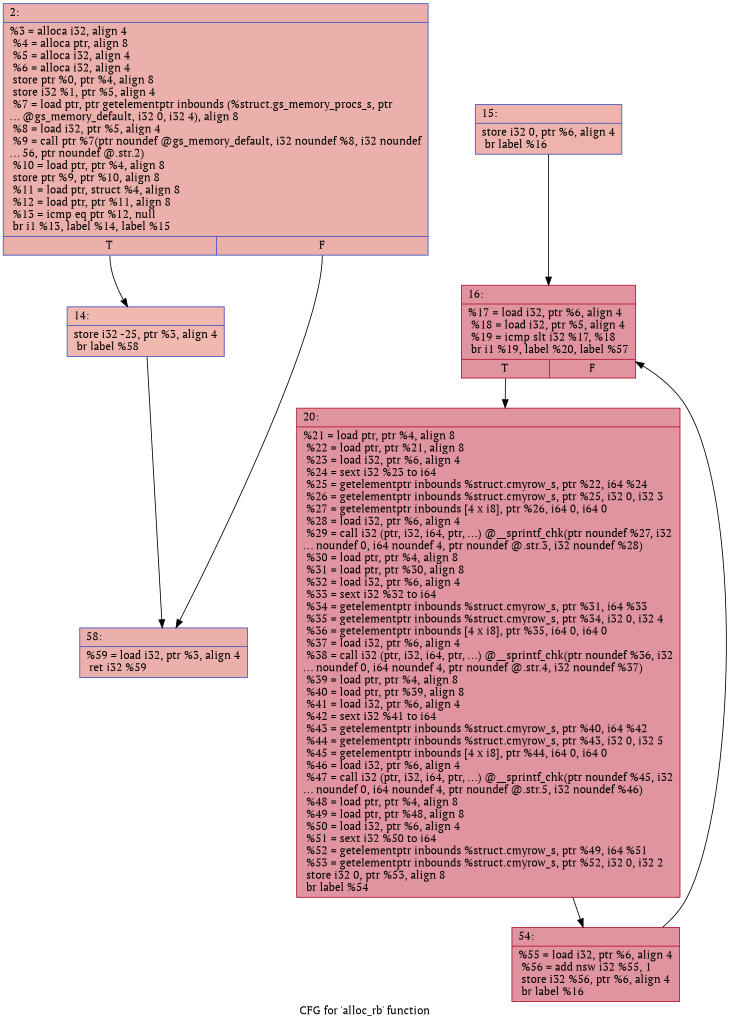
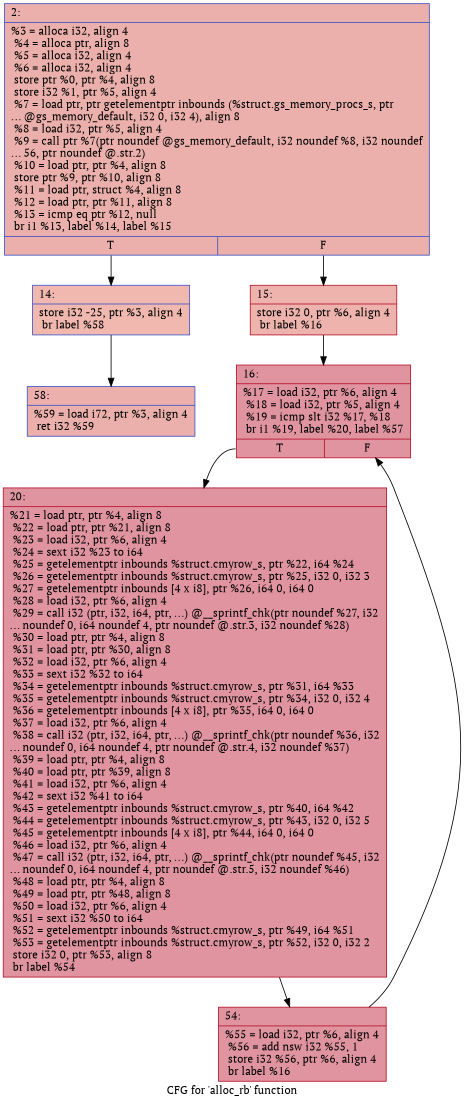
(549, 129) -> (324, 310)
(264, 443) -> (324, 266)
(164, 656) -> (111, 414)
